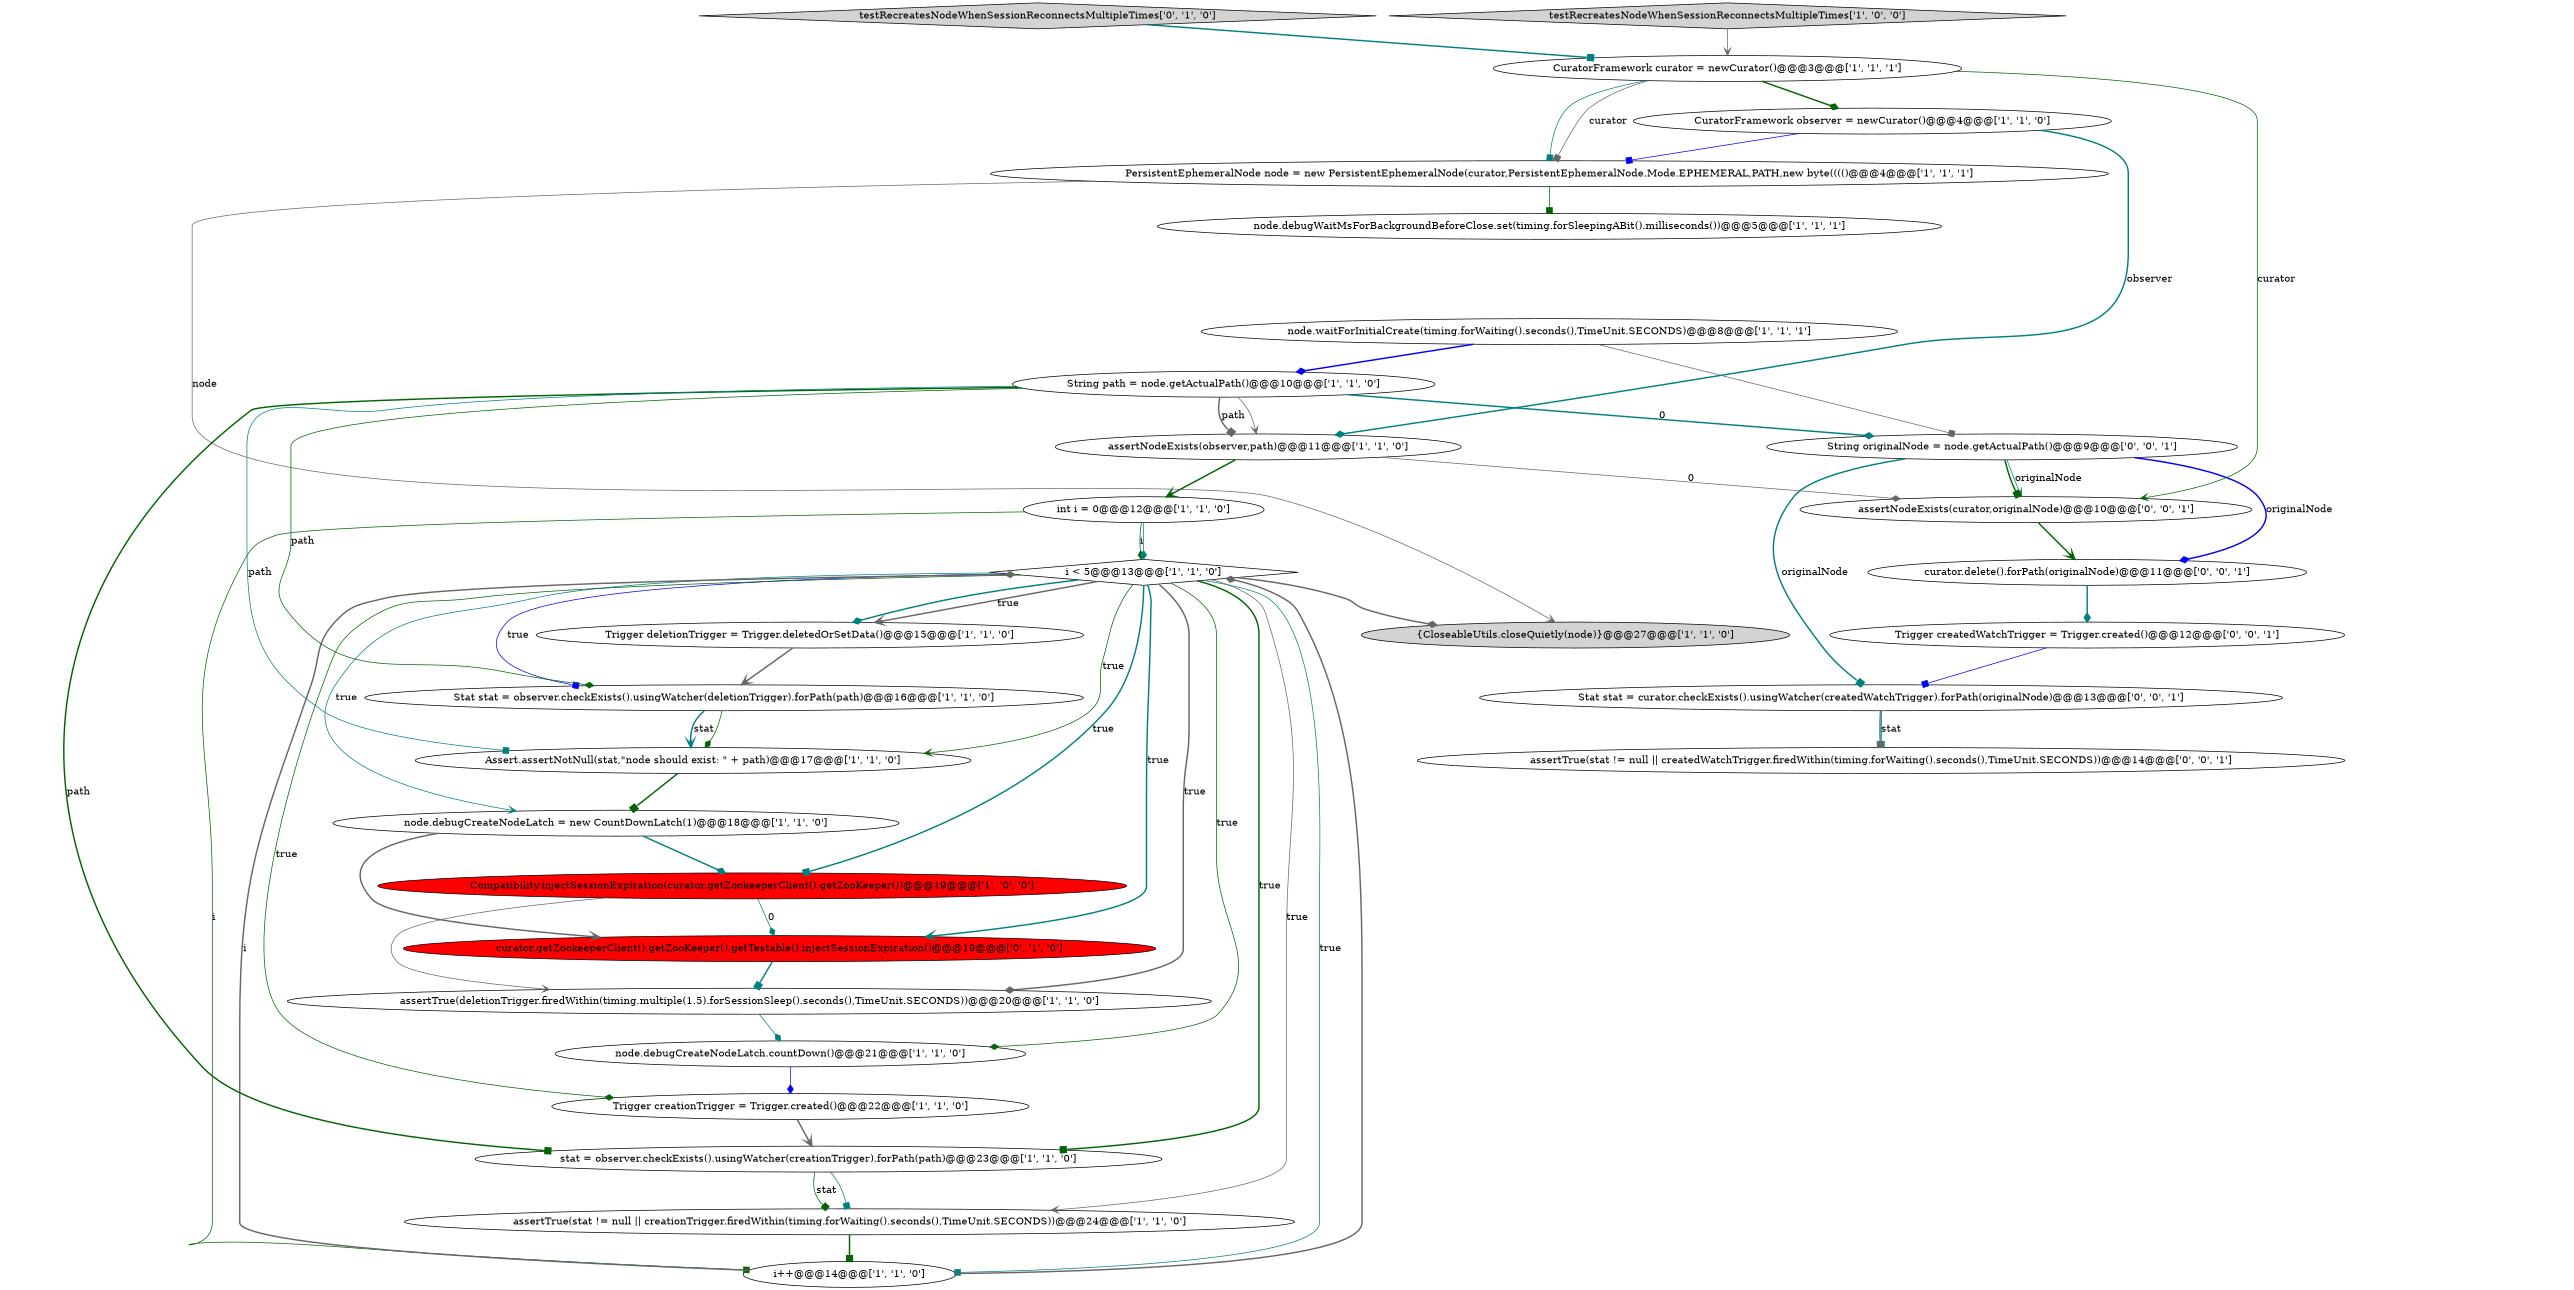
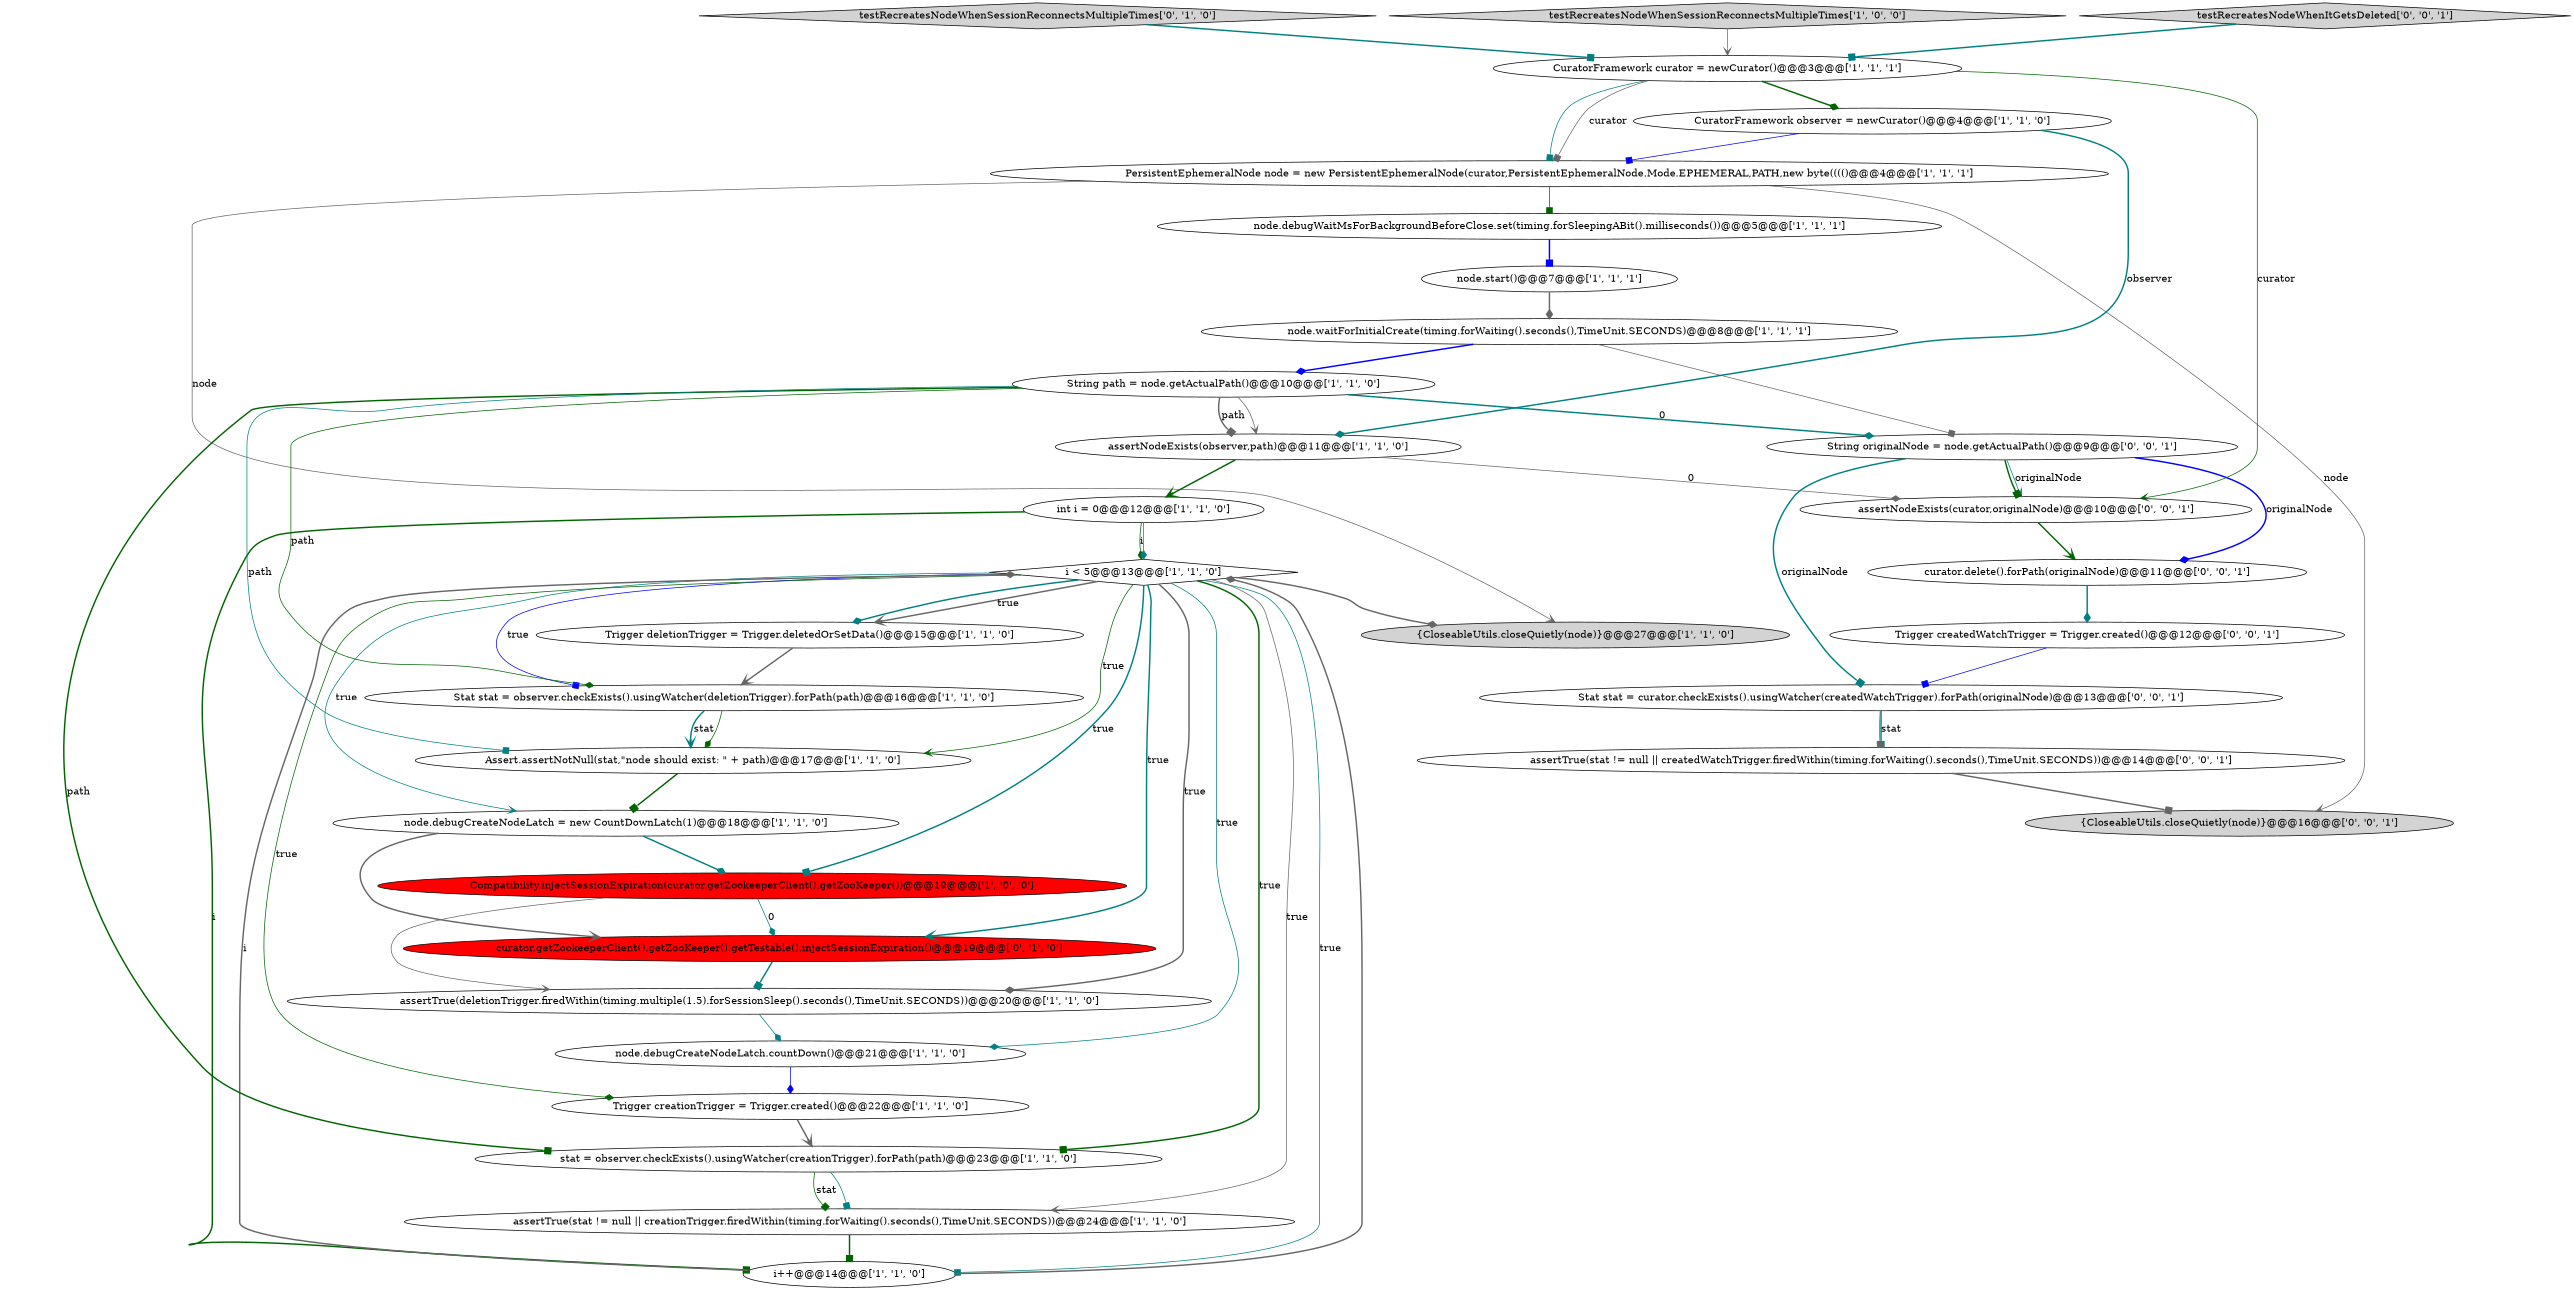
none -> (2325, 16)
none -> (1549, 279)
(207, 786) -> (207, 786)
none -> (2239, 823)
(1223, 903) -> (1223, 903)
